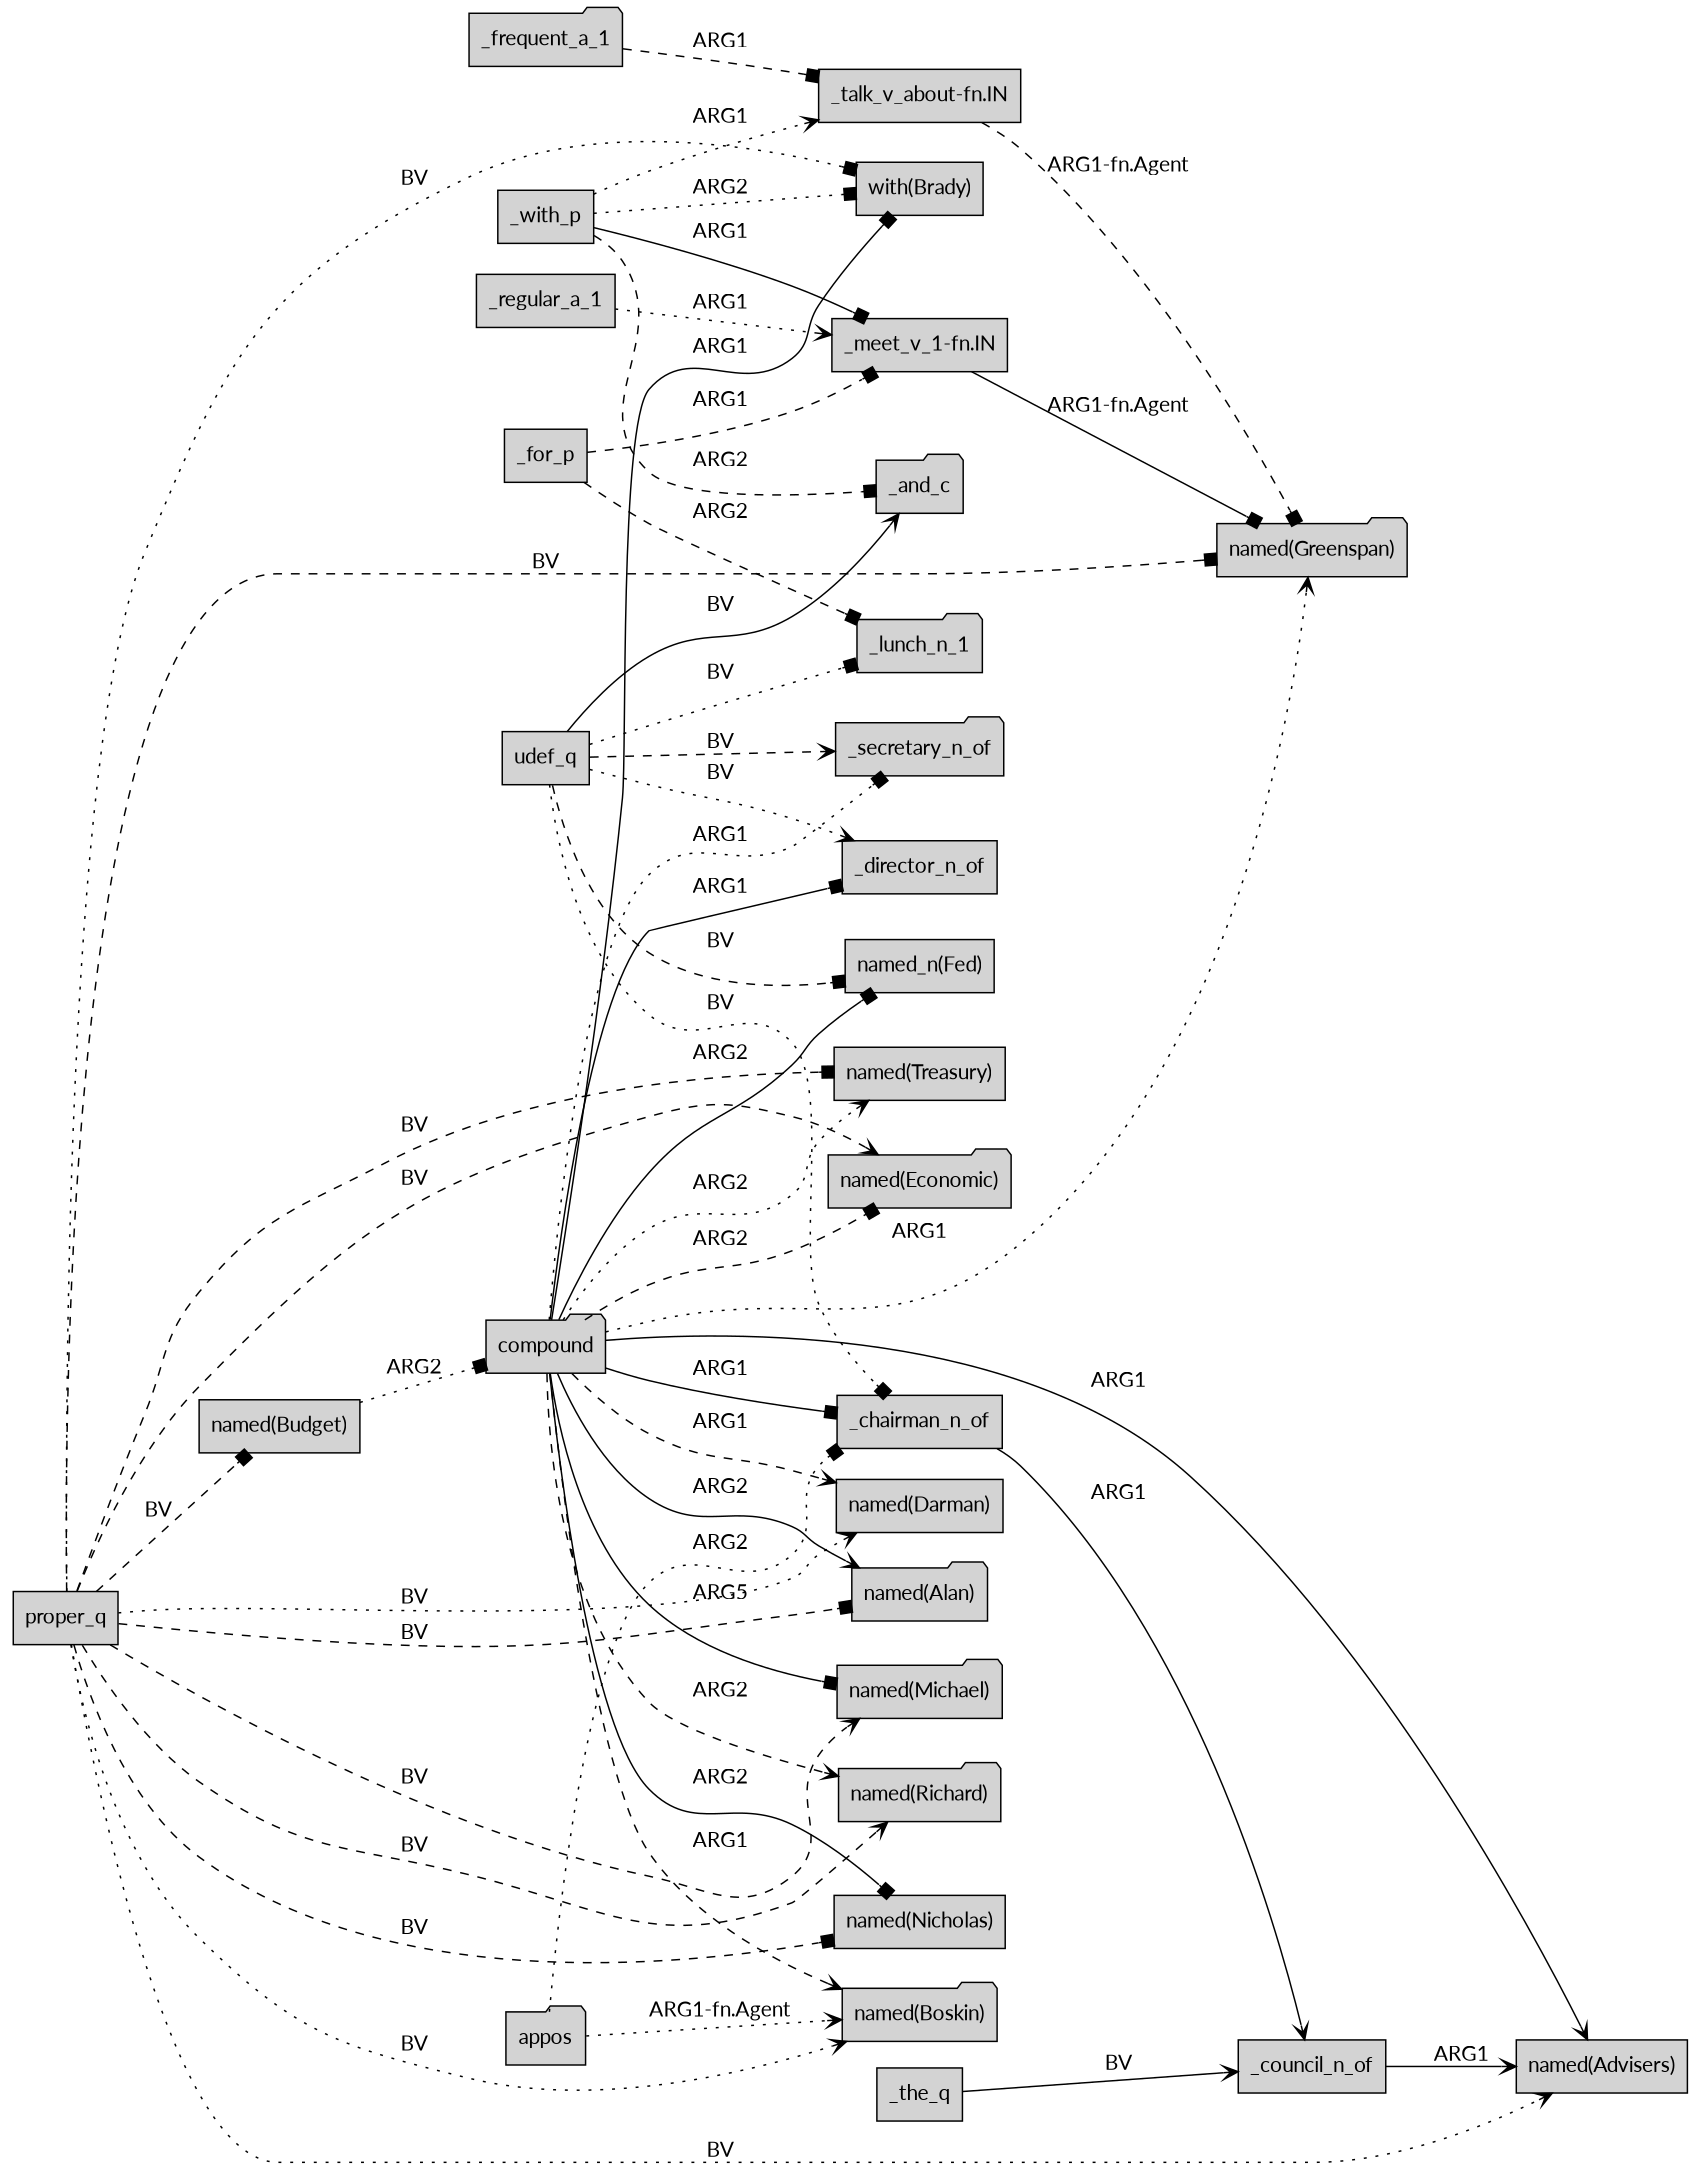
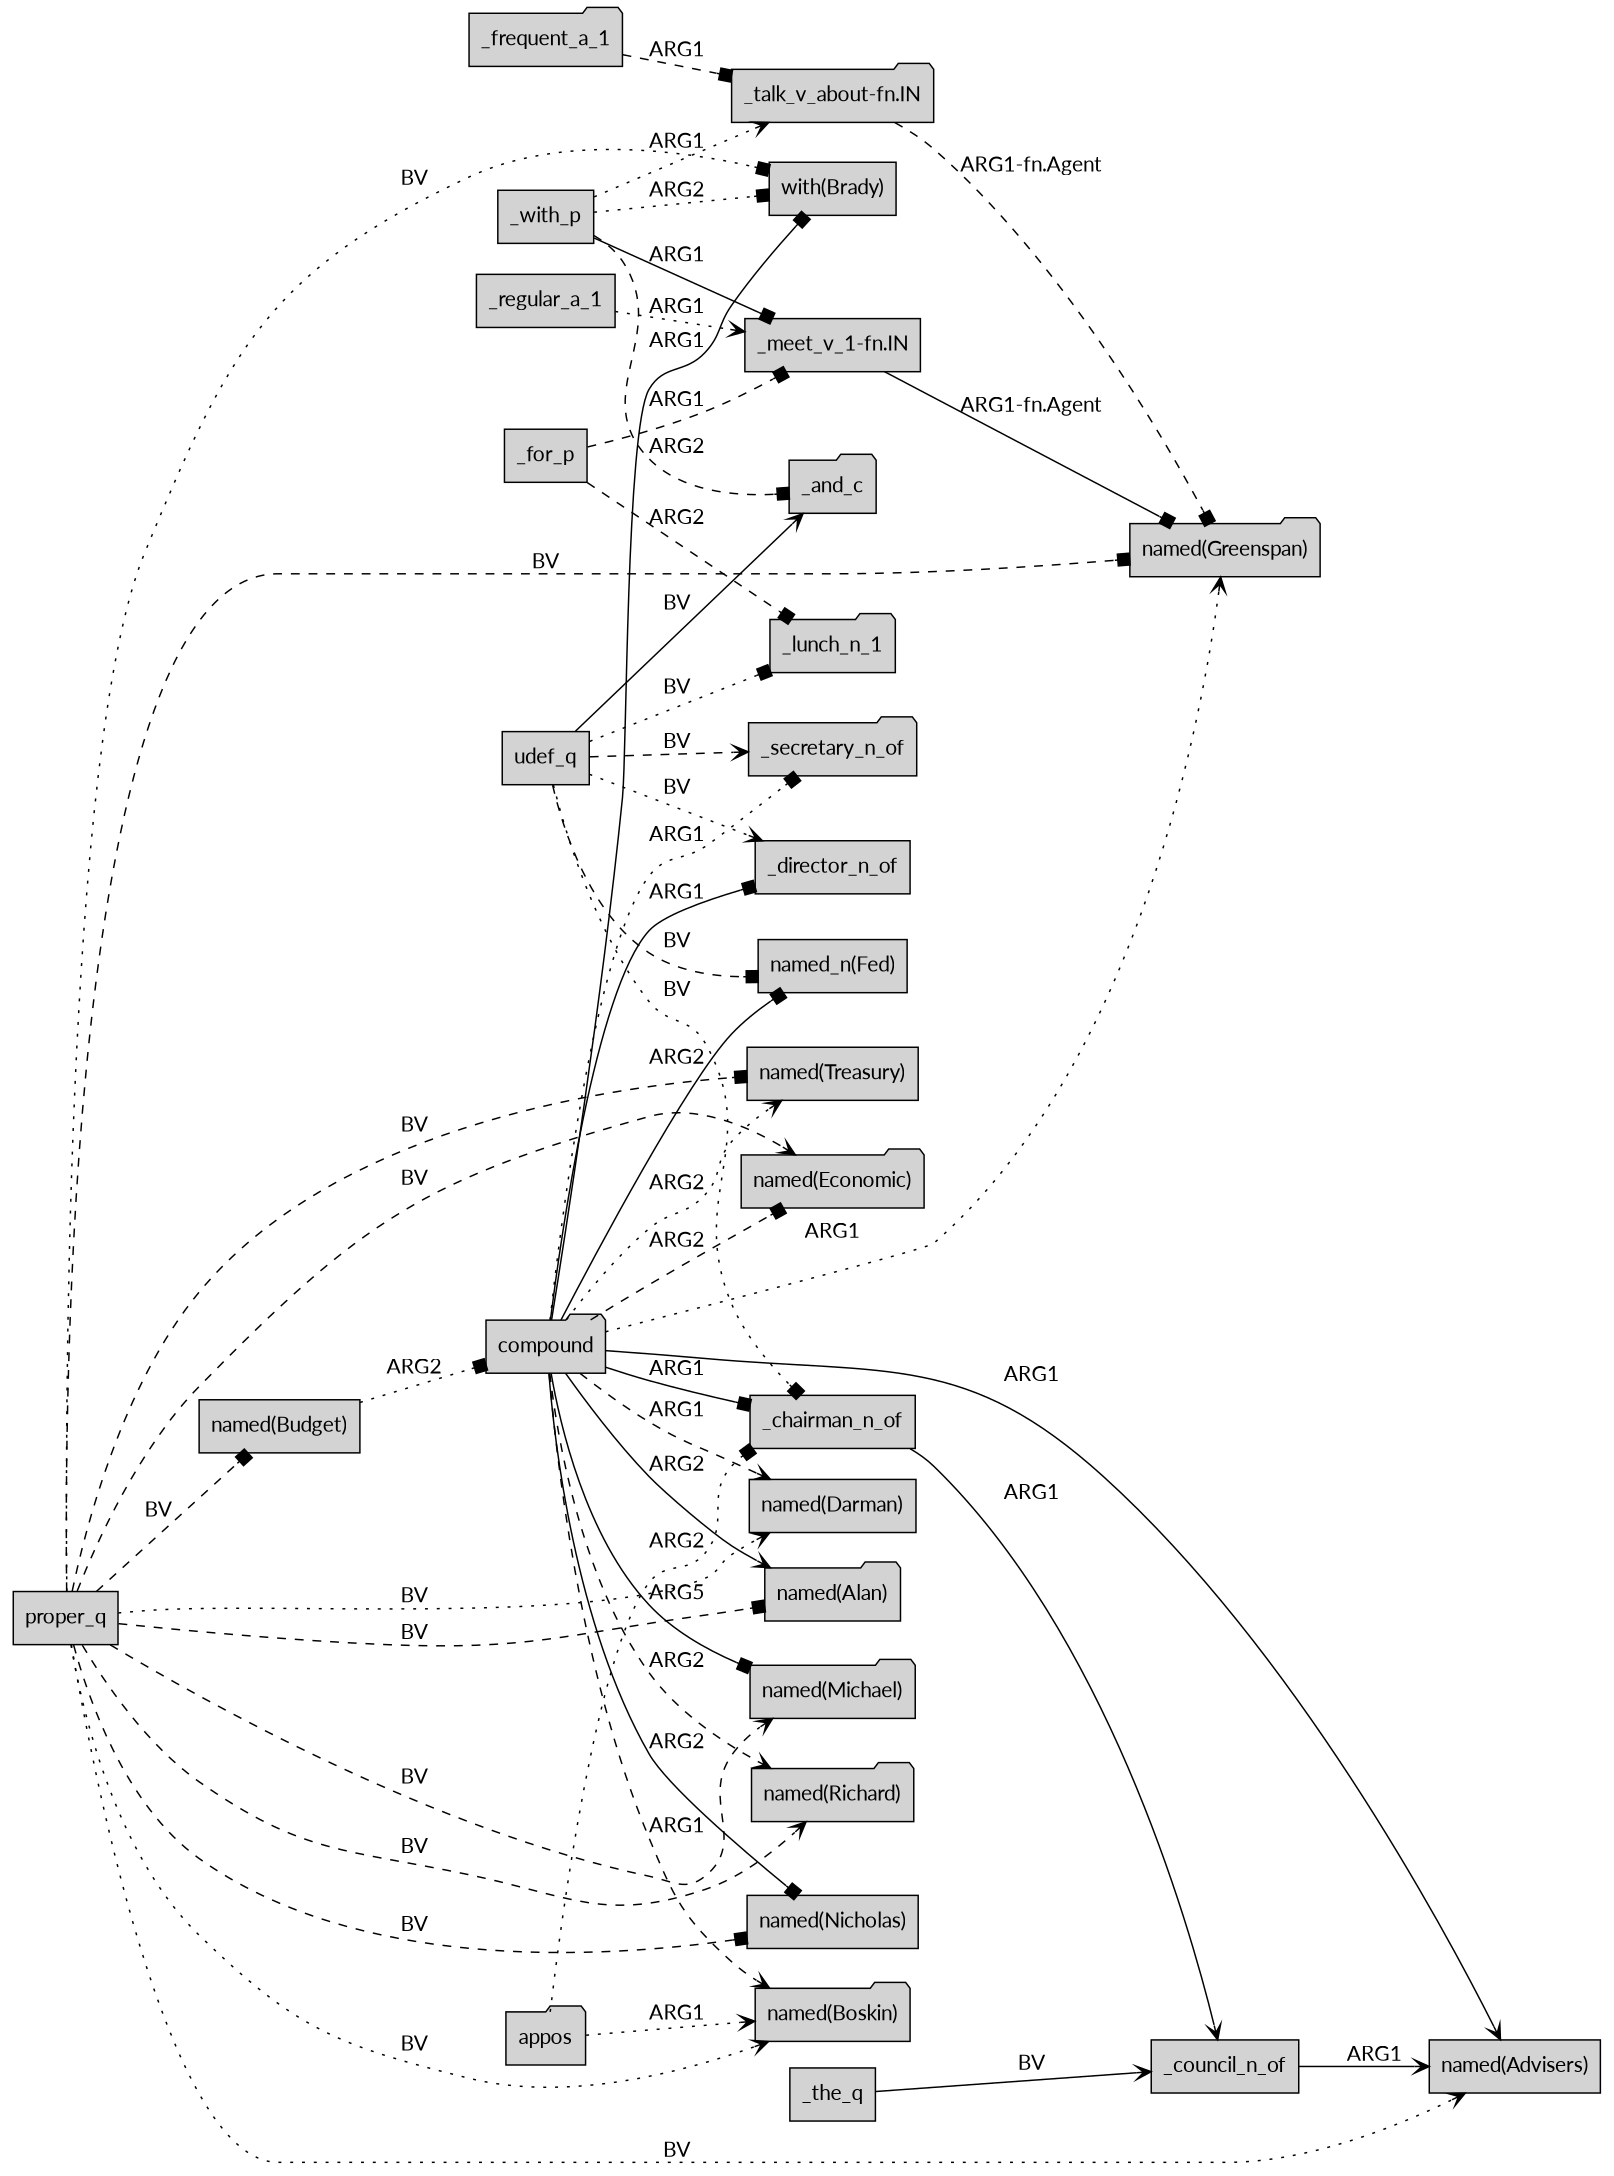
(920, 96) -> (833, 96)
(721, 2011) -> (677, 2014)
